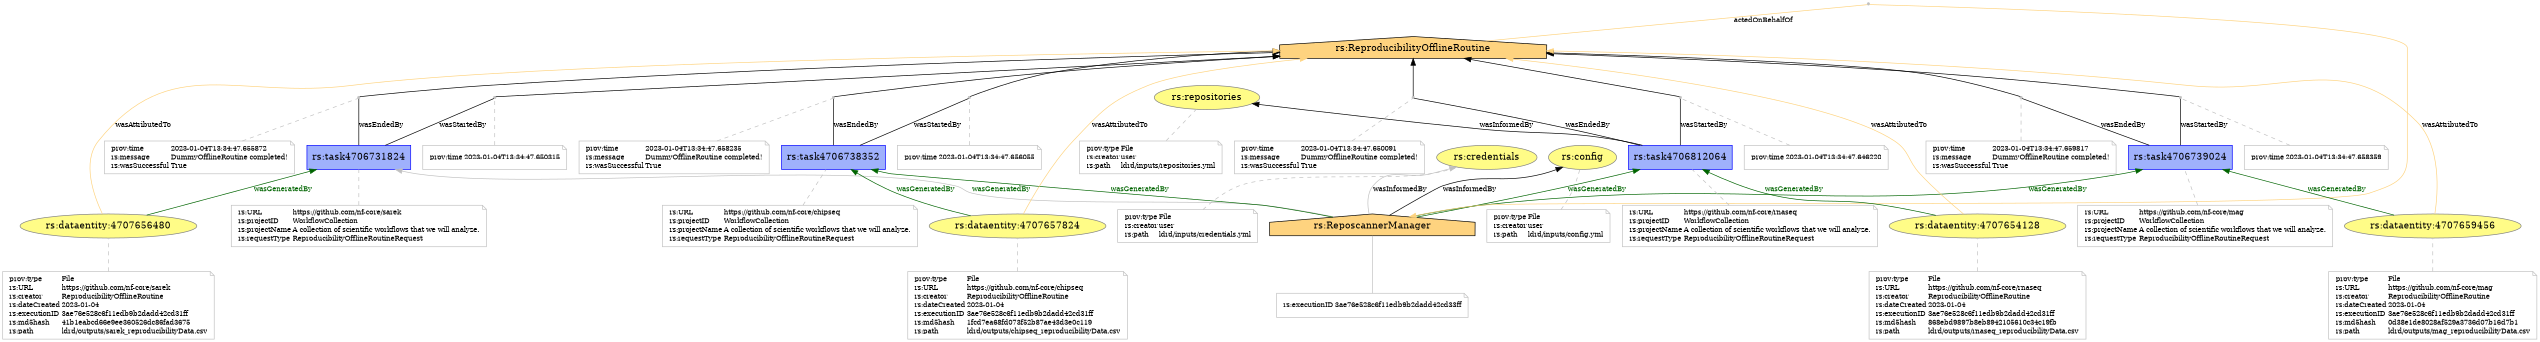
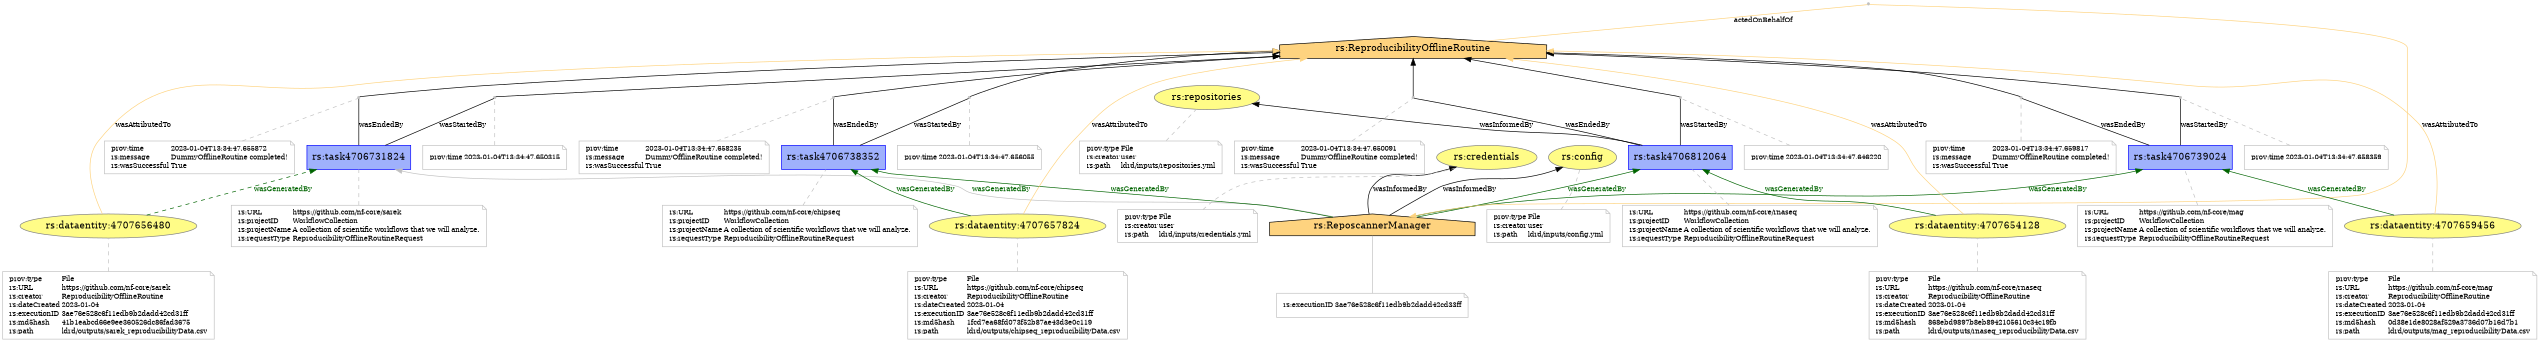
(1378, 181) -> (1378, 181)
(228, 193) -> (228, 193)
